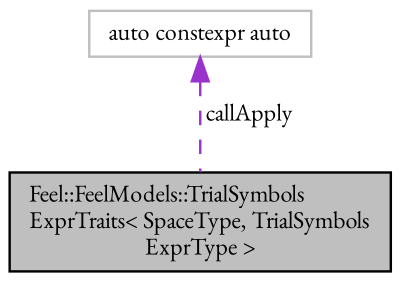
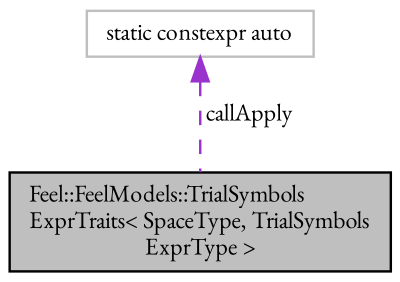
(200, 34) -> (200, 34)
